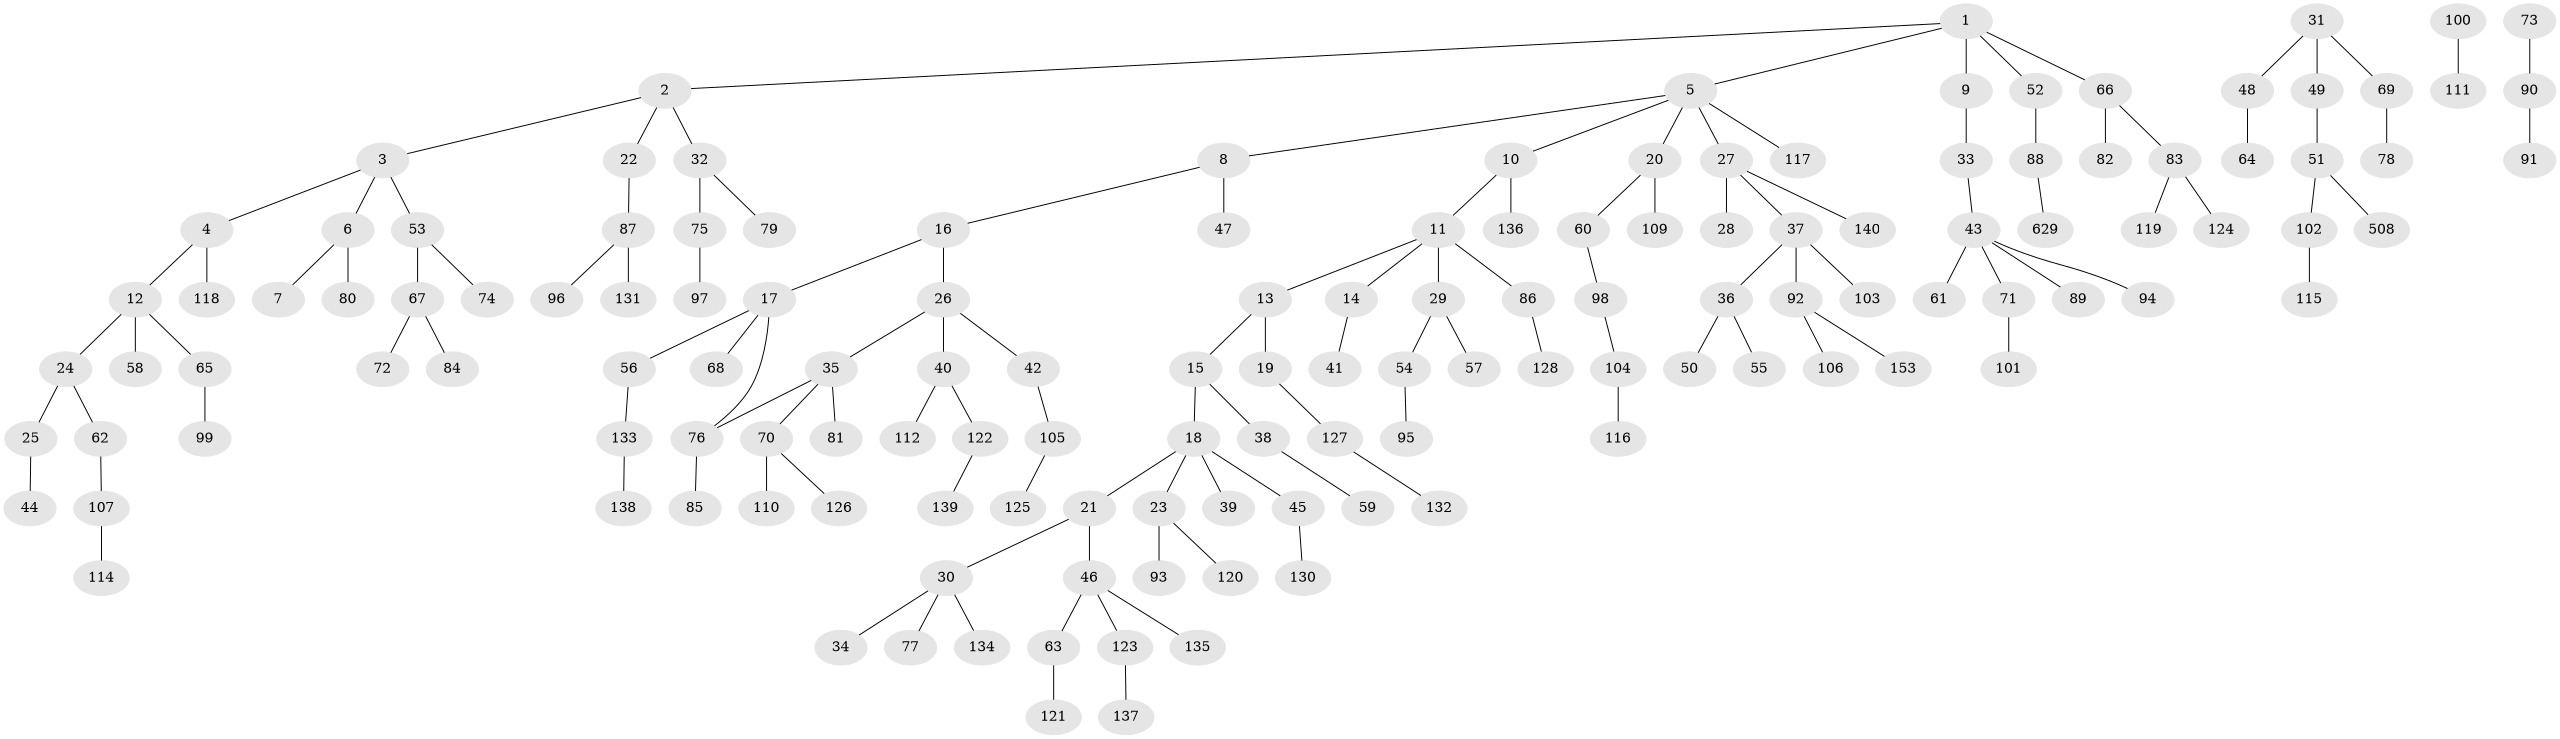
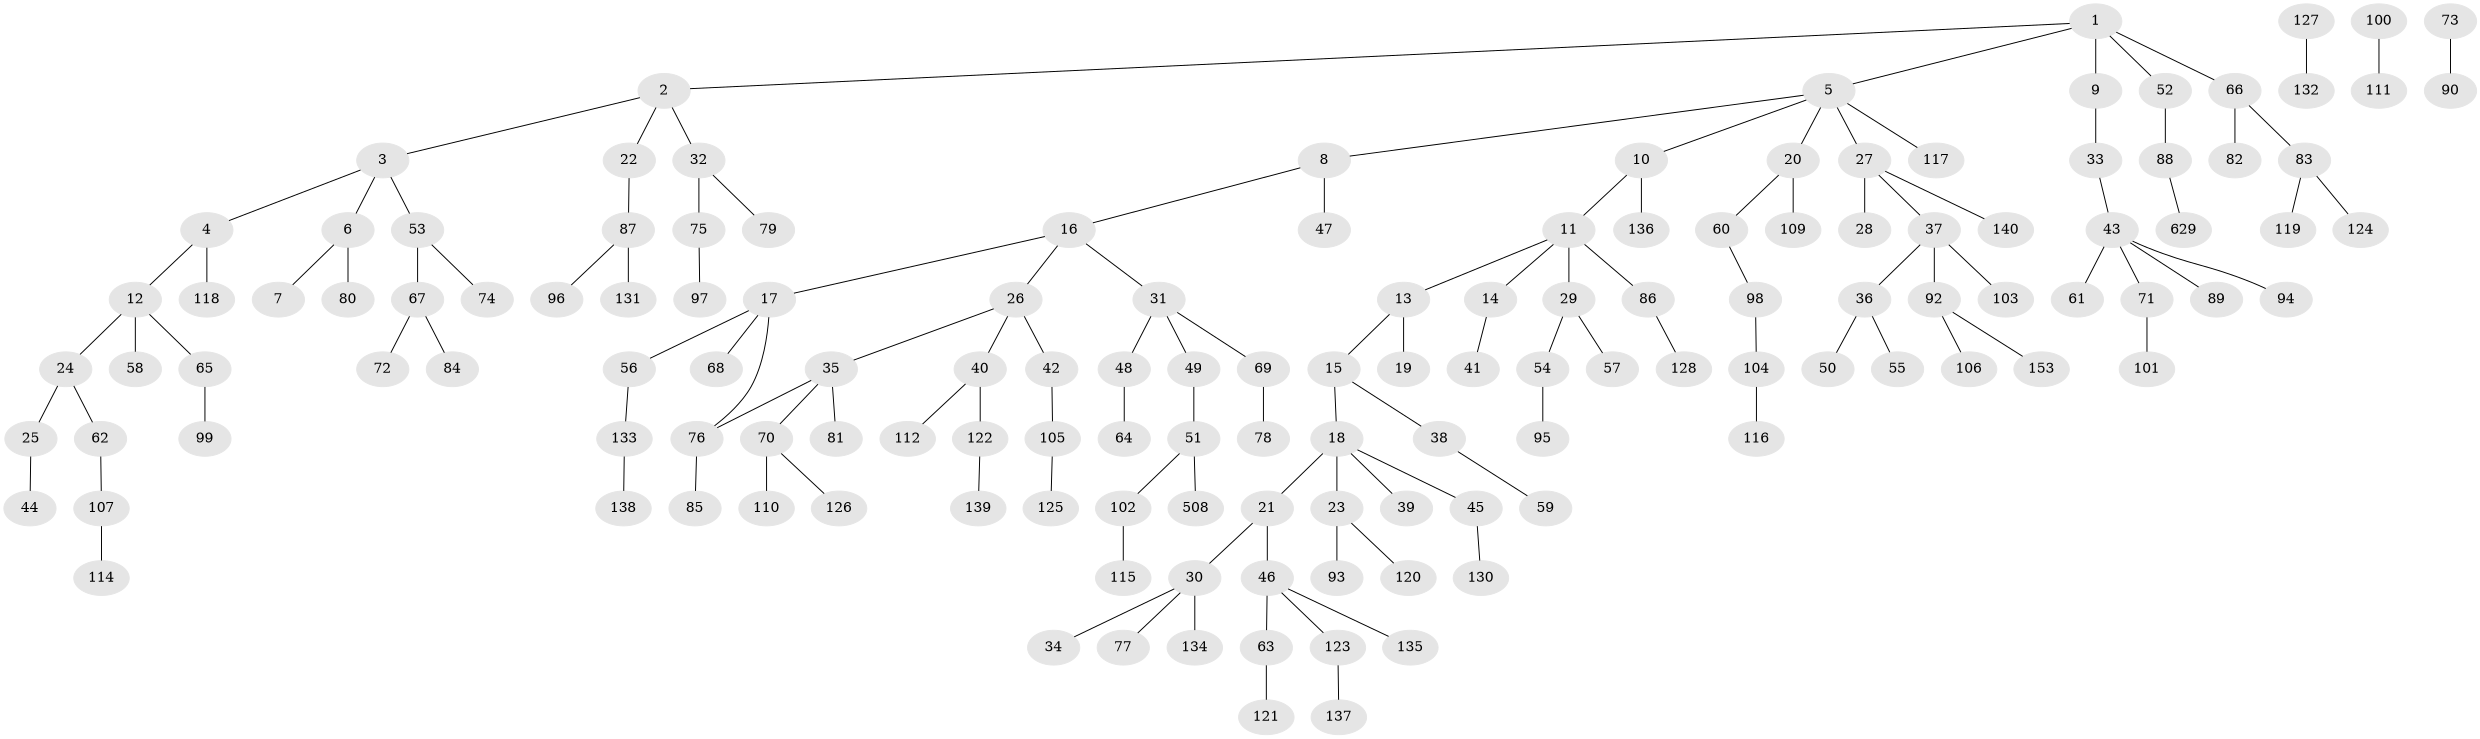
(2530, 160) -> none
none -> (1114, 265)
(1300, 404) -> none
